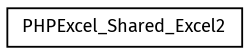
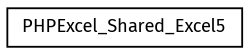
(125, 28) -> (125, 28)
